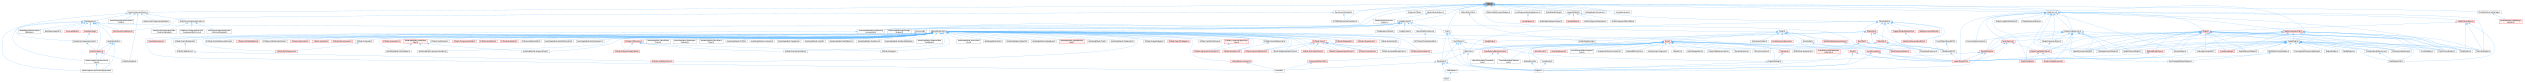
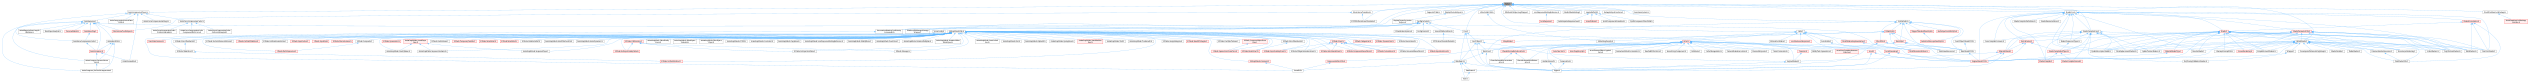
(815, 41) -> (824, 41)
(2279, 51) -> (2291, 51)
